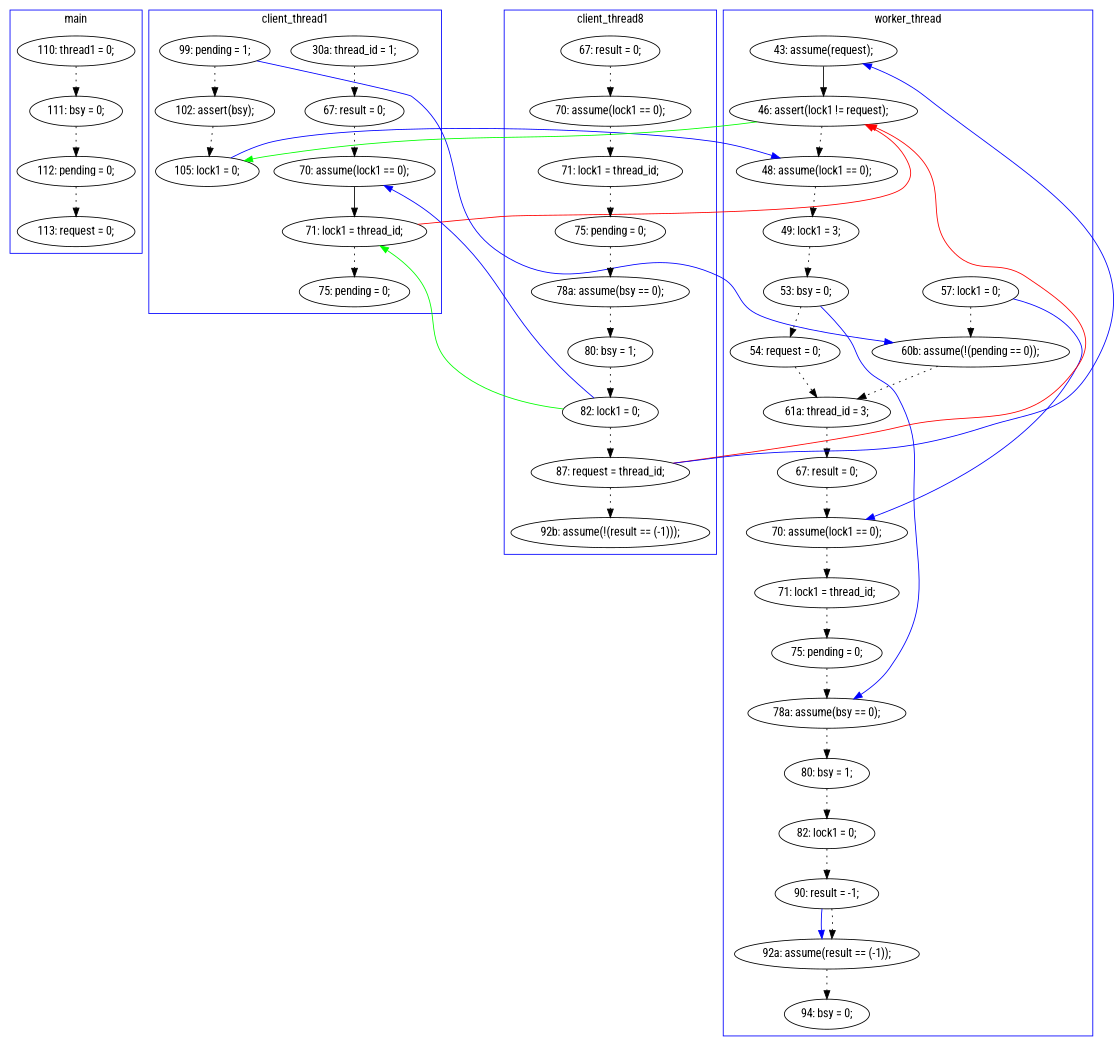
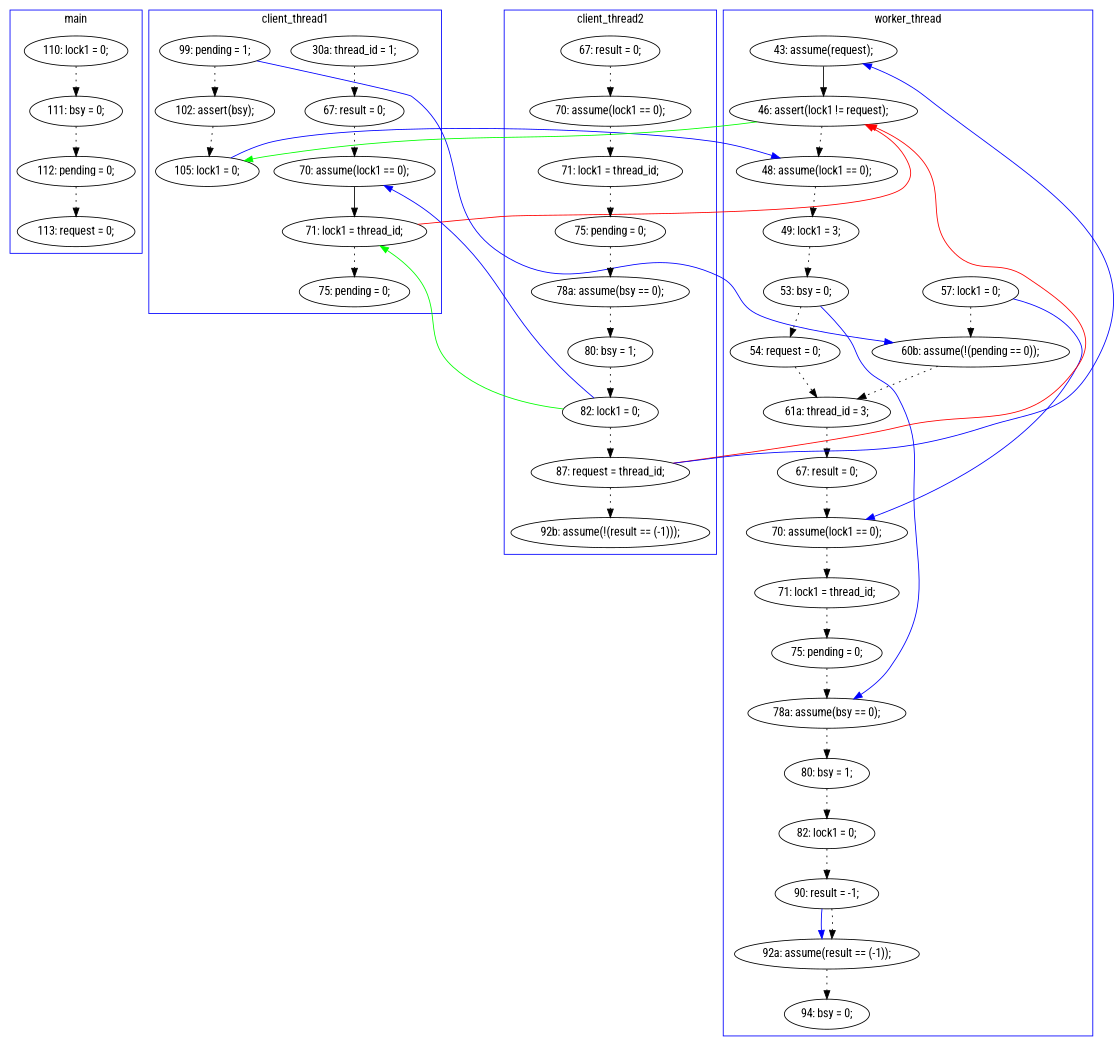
(610, 20) -> (610, 20)
(76, 51) -> (76, 51)
